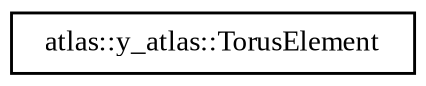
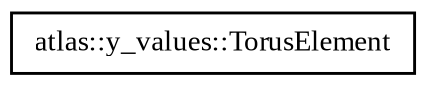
(213, 43) -> (213, 43)
